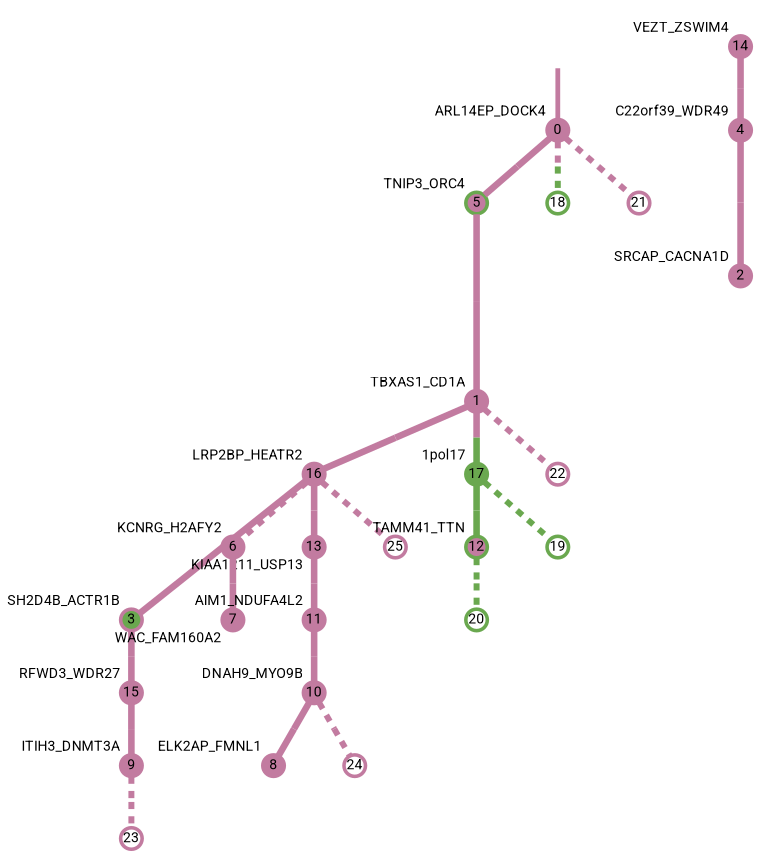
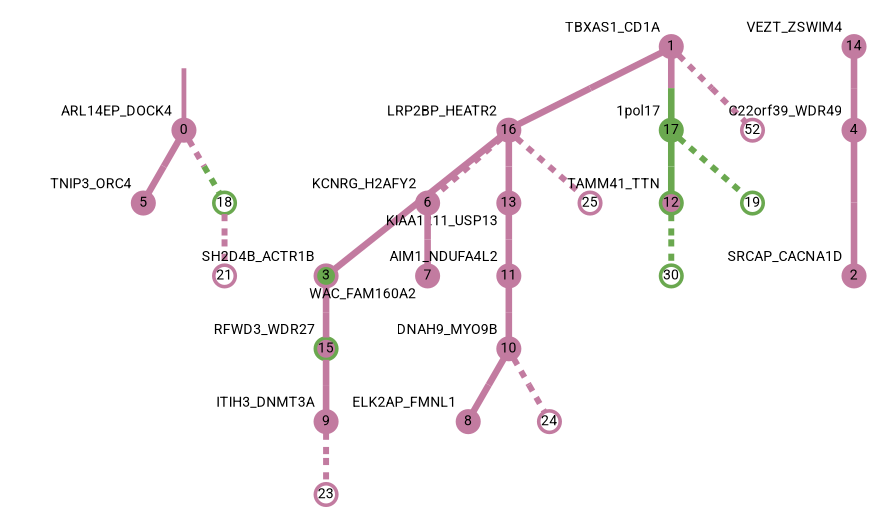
(598, 167) -> (225, 239)
(477, 203) -> (143, 203)
(477, 302) -> none
(558, 474) -> (752, 130)
(477, 620) -> (671, 276)
(131, 693) -> (326, 349)
